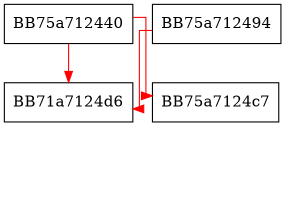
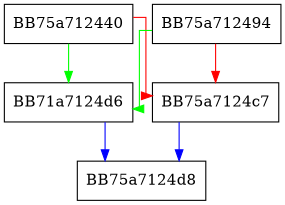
(69, 58) -> (69, 58)
none -> (216, 58)
(139, 64) -> (139, 64)
none -> (142, 181)
